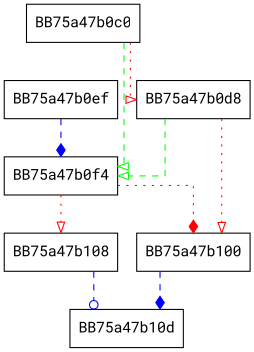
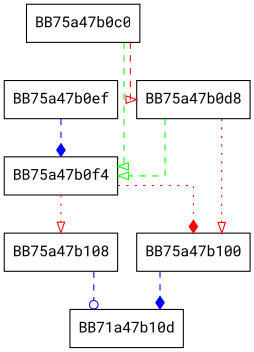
(130, 71) -> (130, 71)
(127, 329) -> (127, 329)
